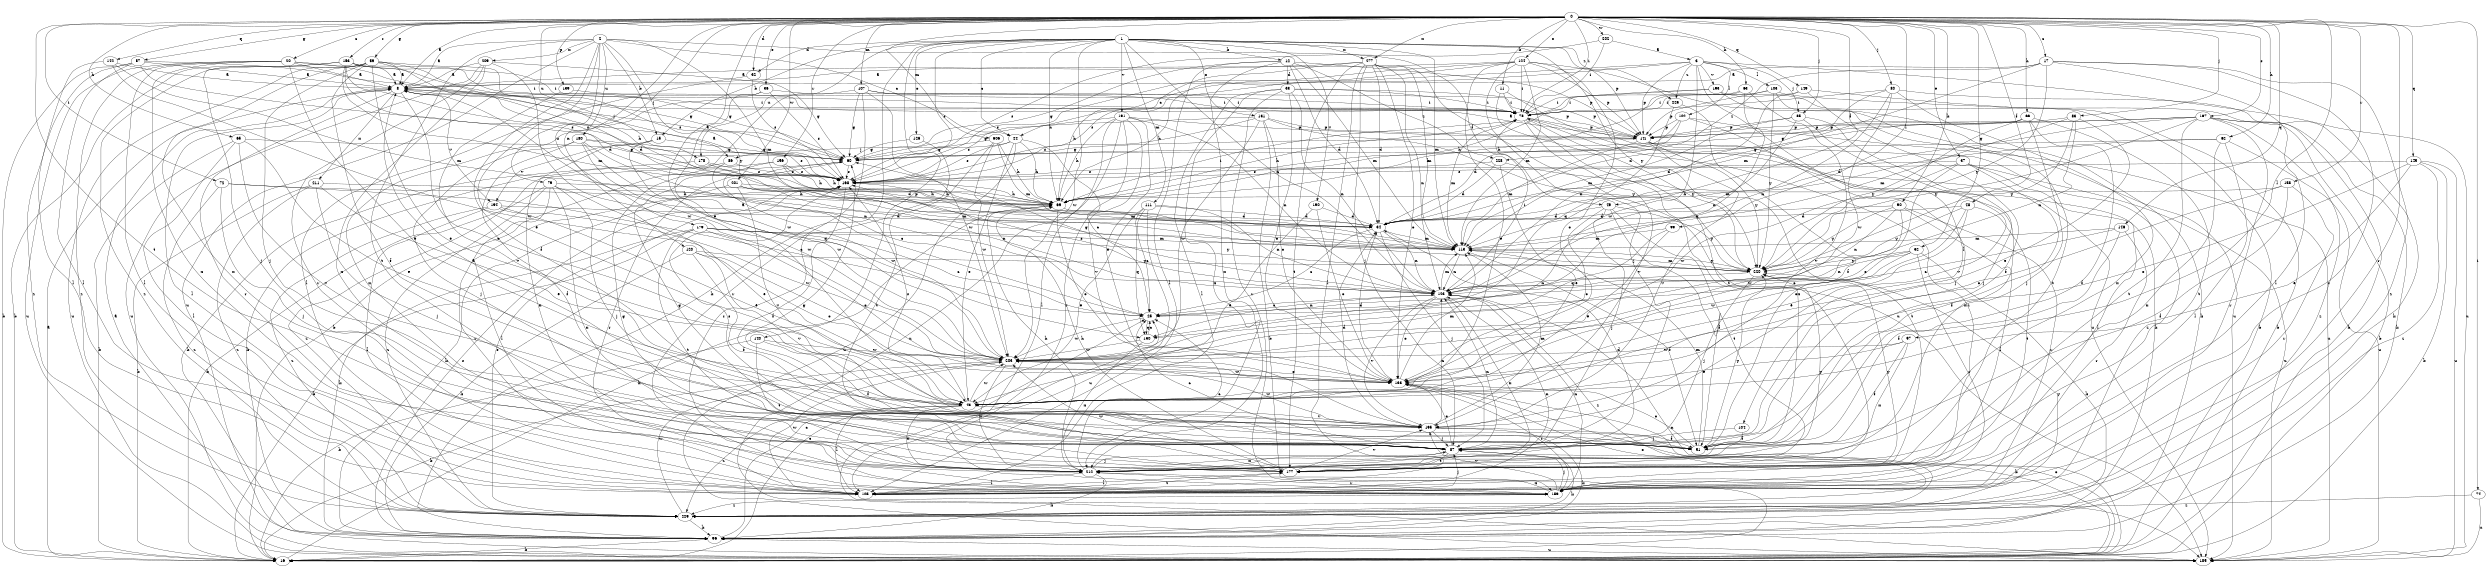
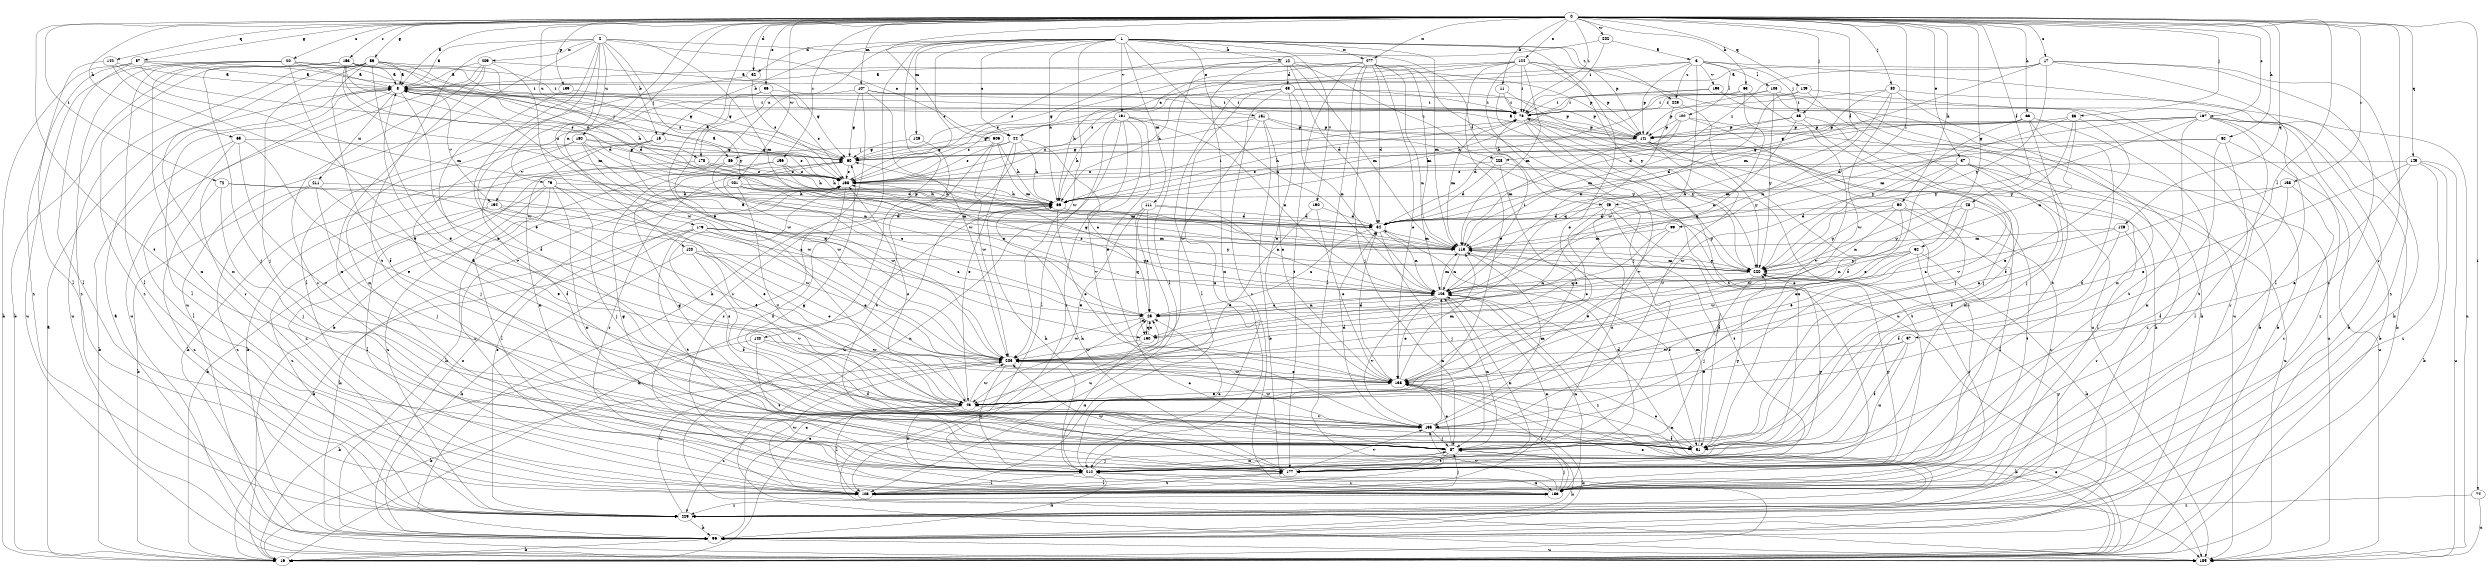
(1612, 328) -> (1612, 328)
none -> (1185, 394)
(1742, 428) -> none
